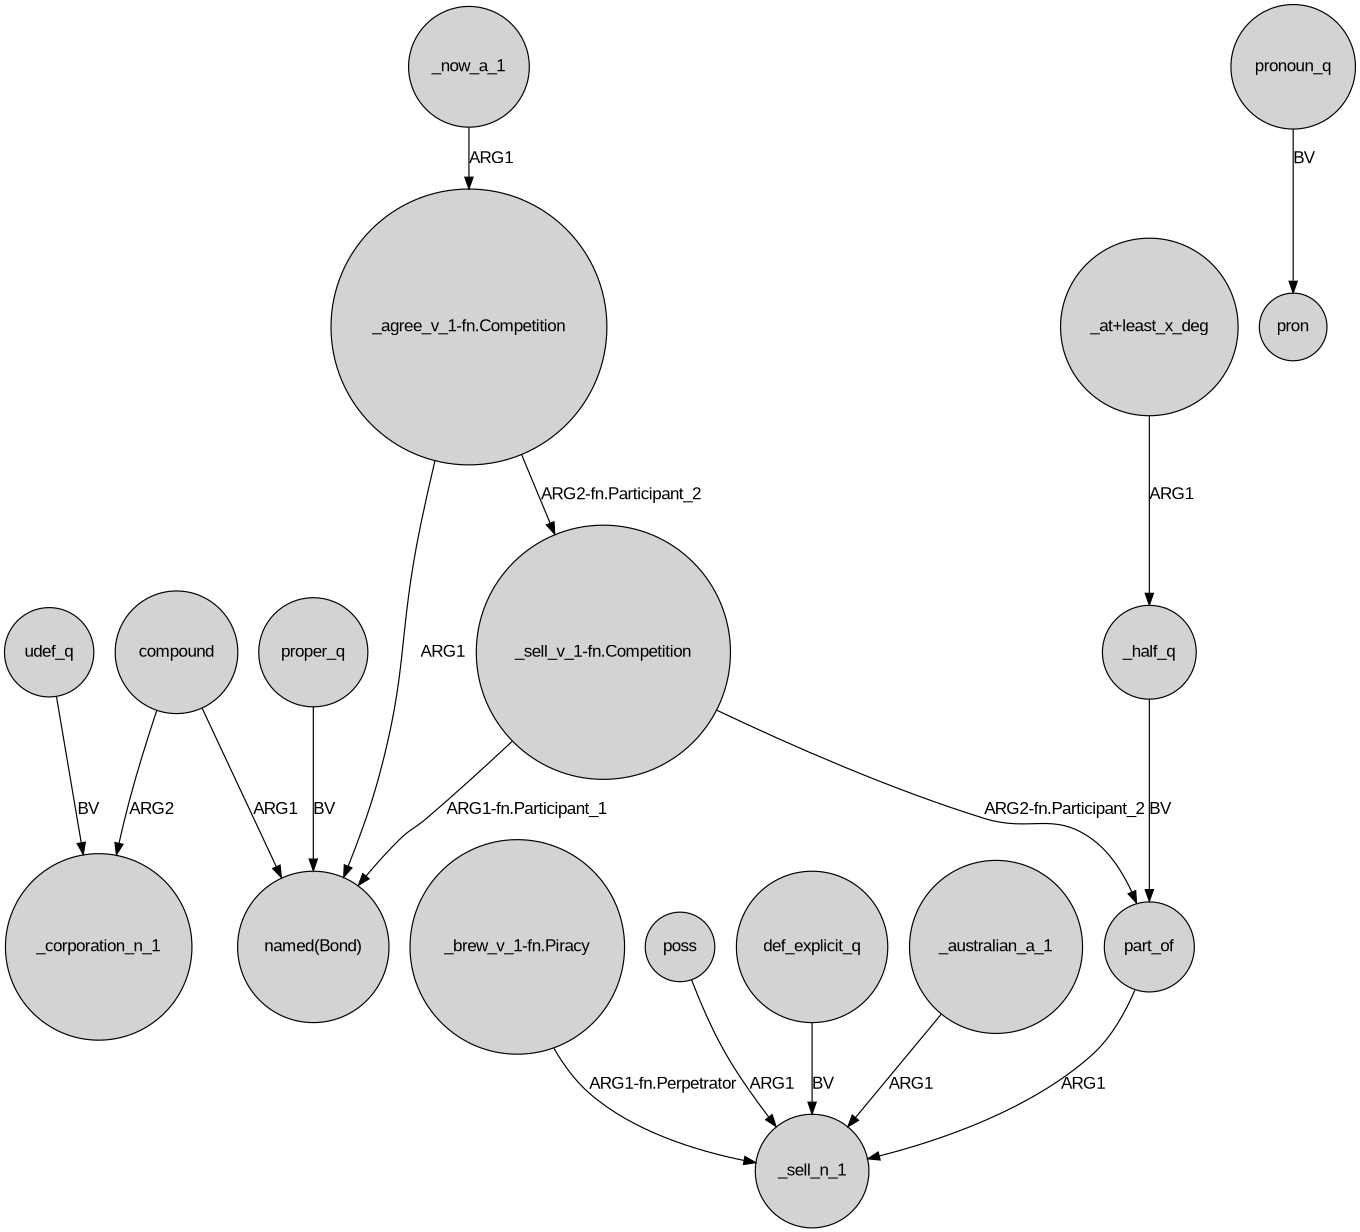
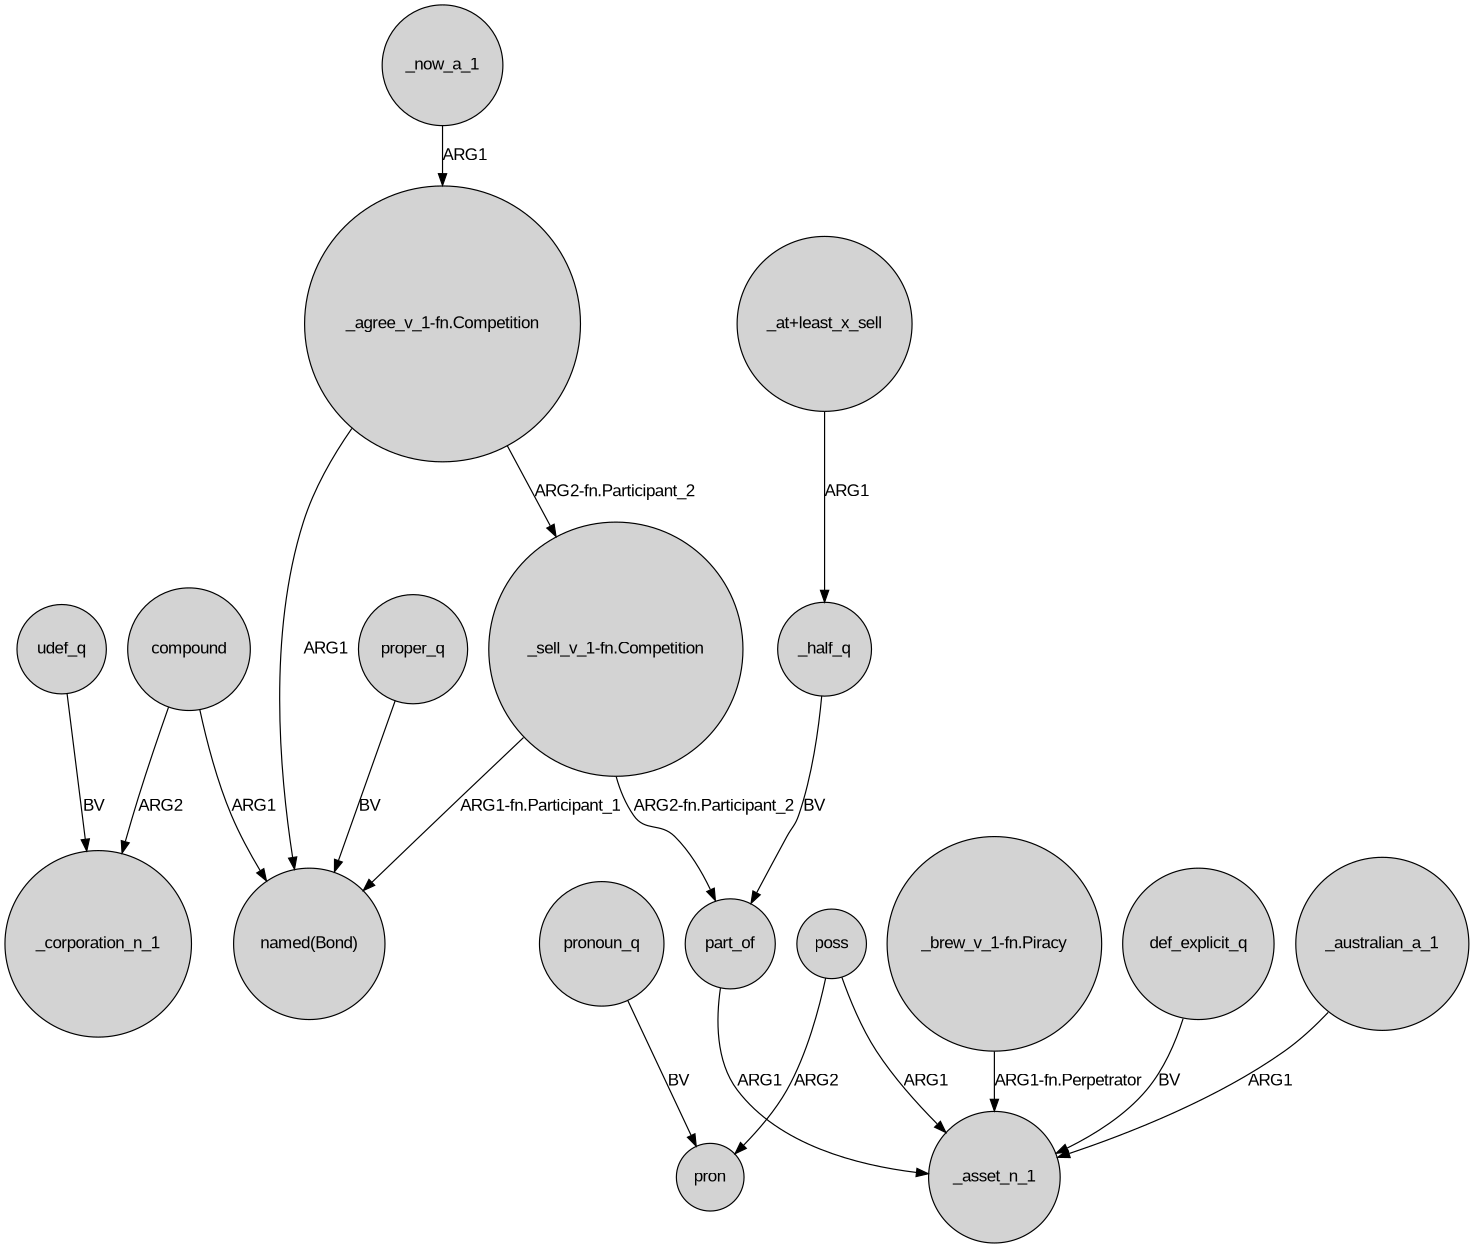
(1149, 327) -> (825, 324)
none -> (798, 1068)
(812, 1171) -> (994, 1177)
